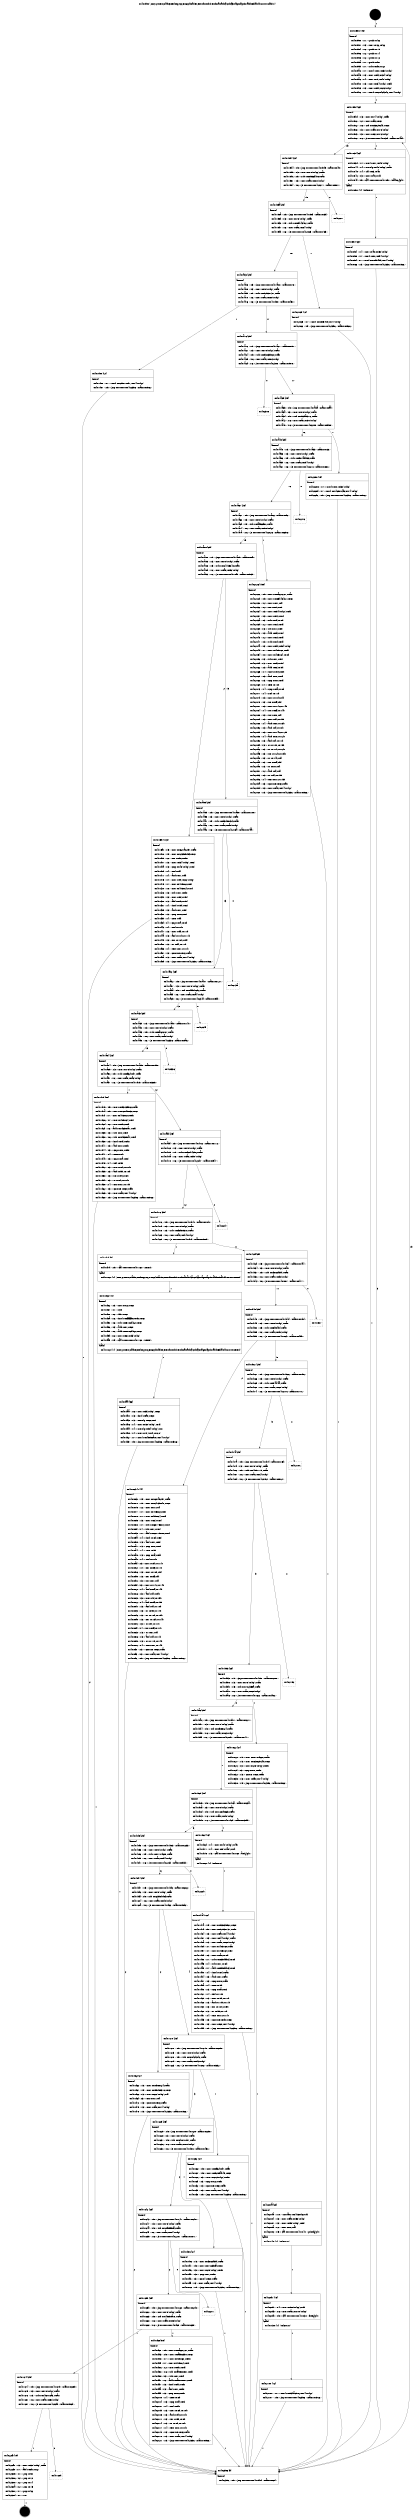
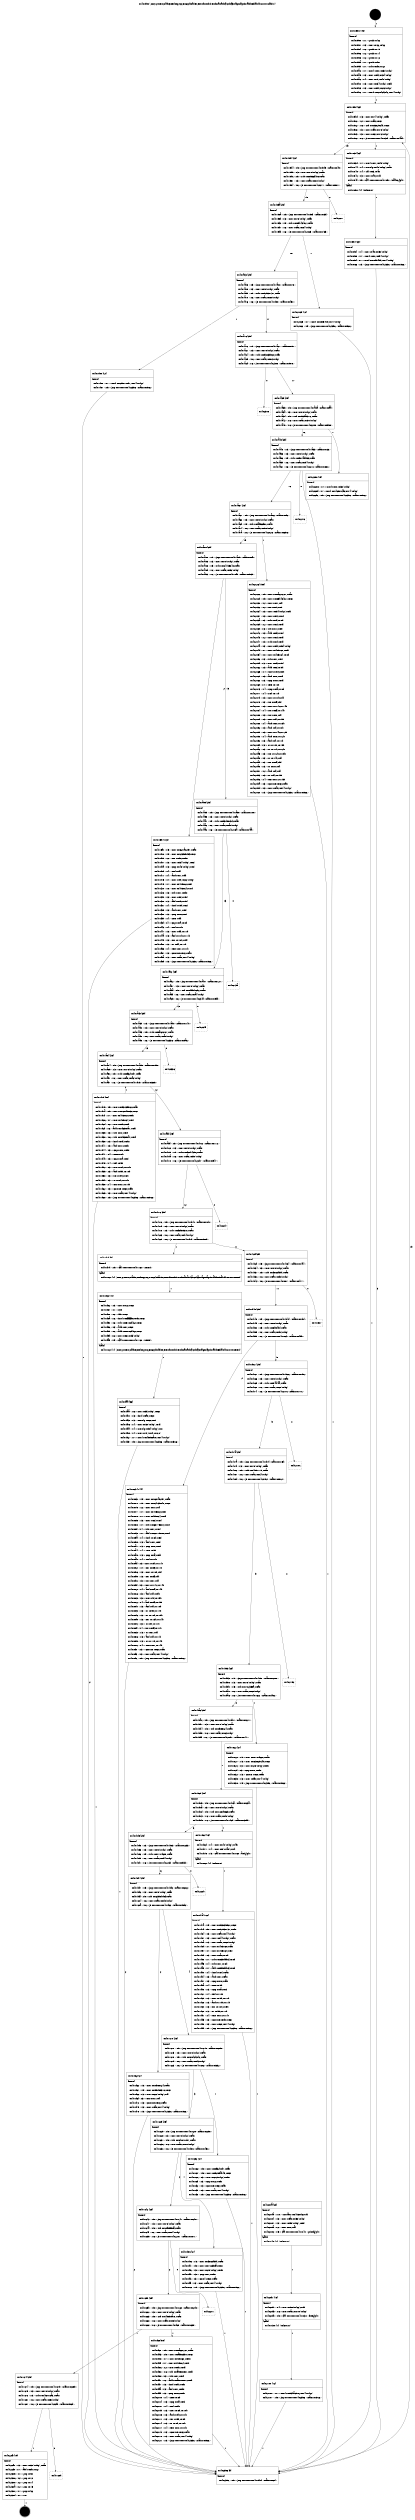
(128, 1089) -> (125, 1091)
(337, 1505) -> (332, 1486)
